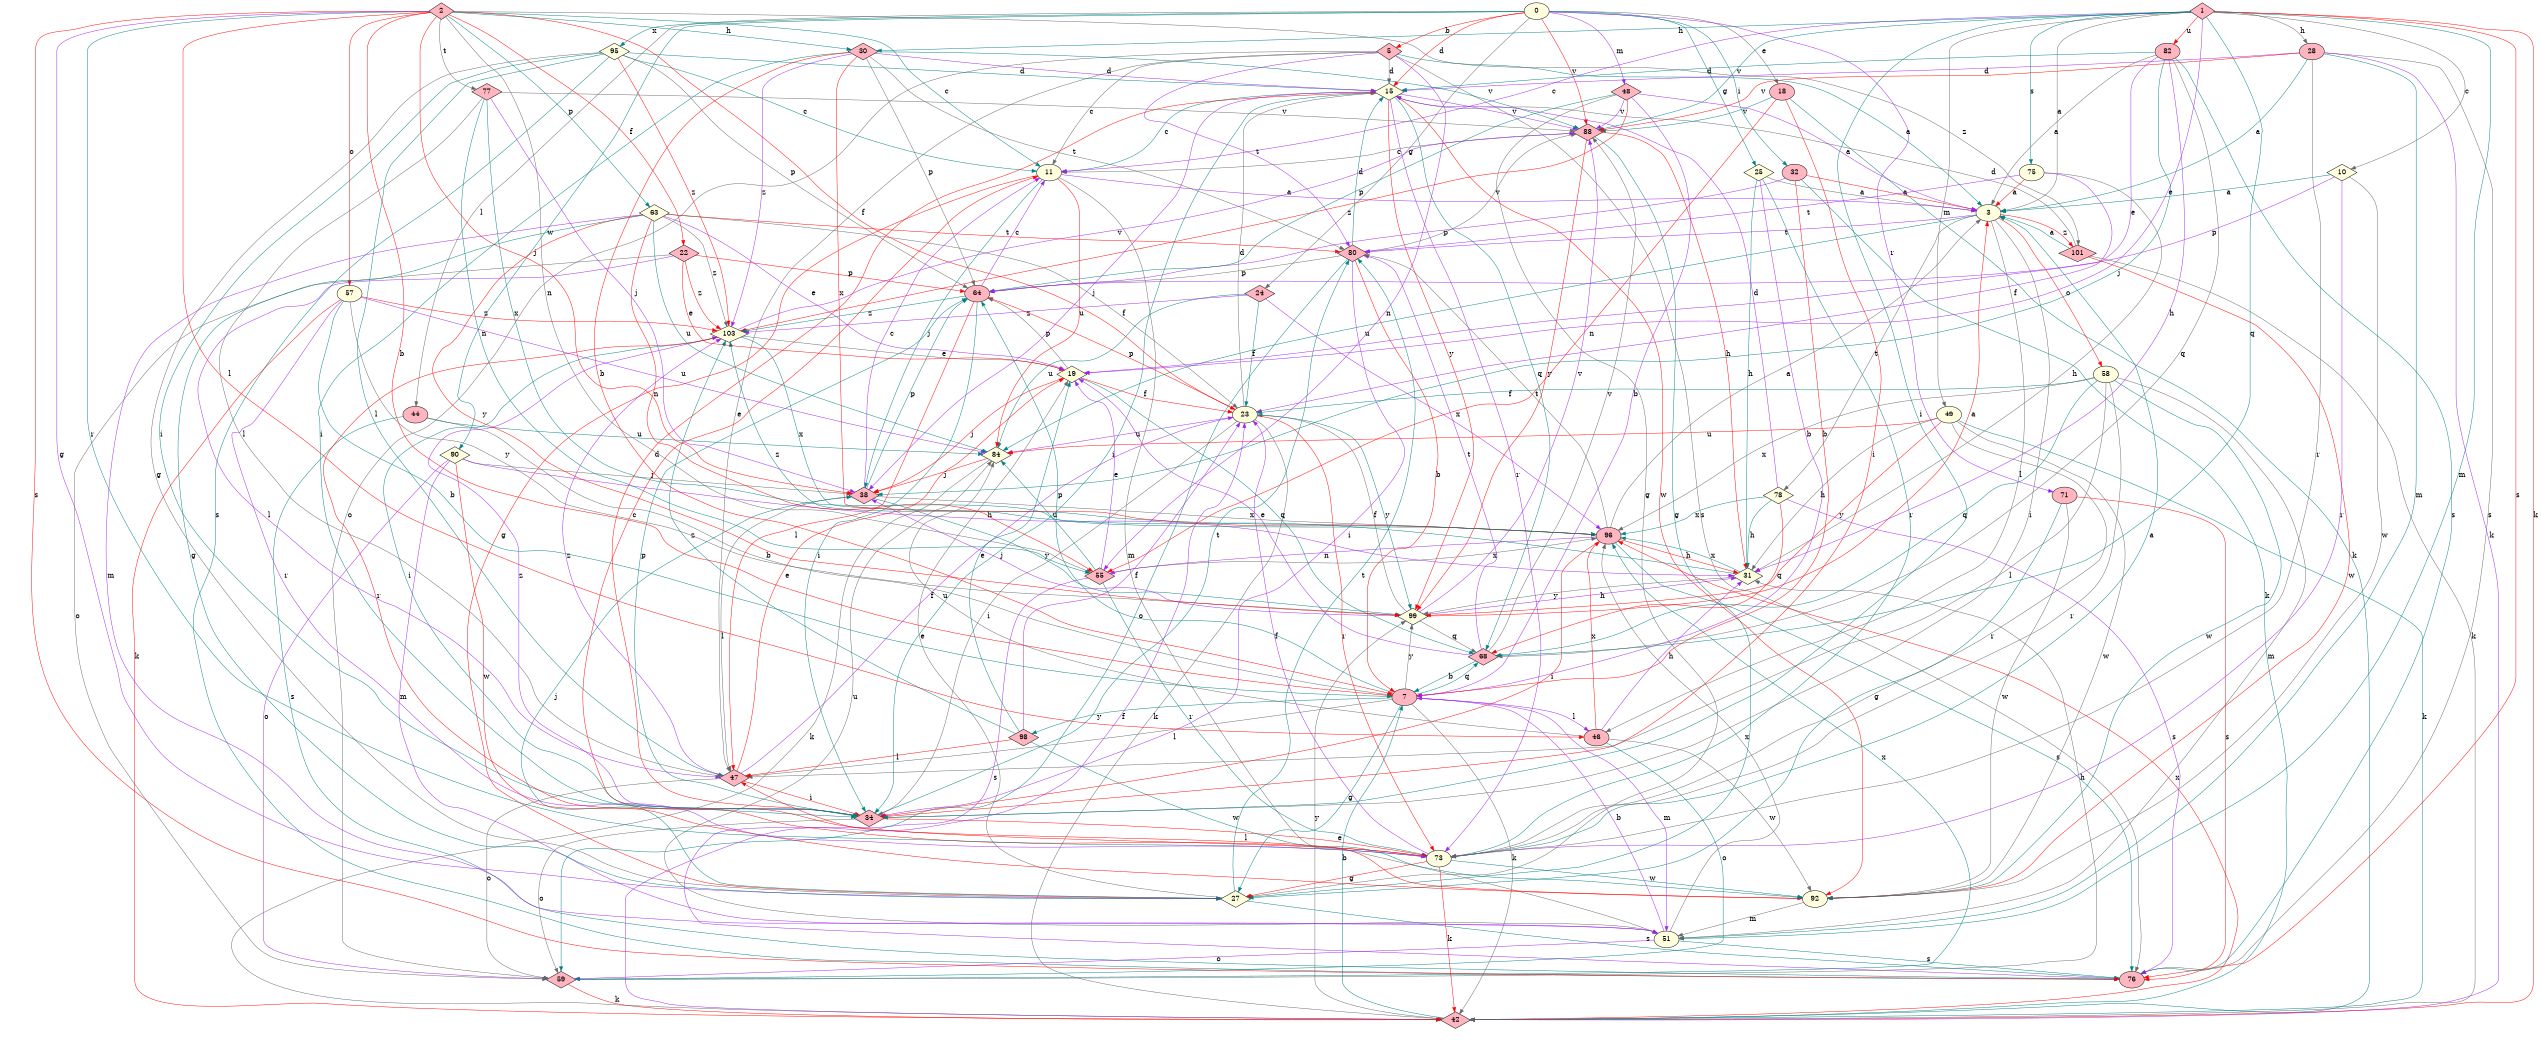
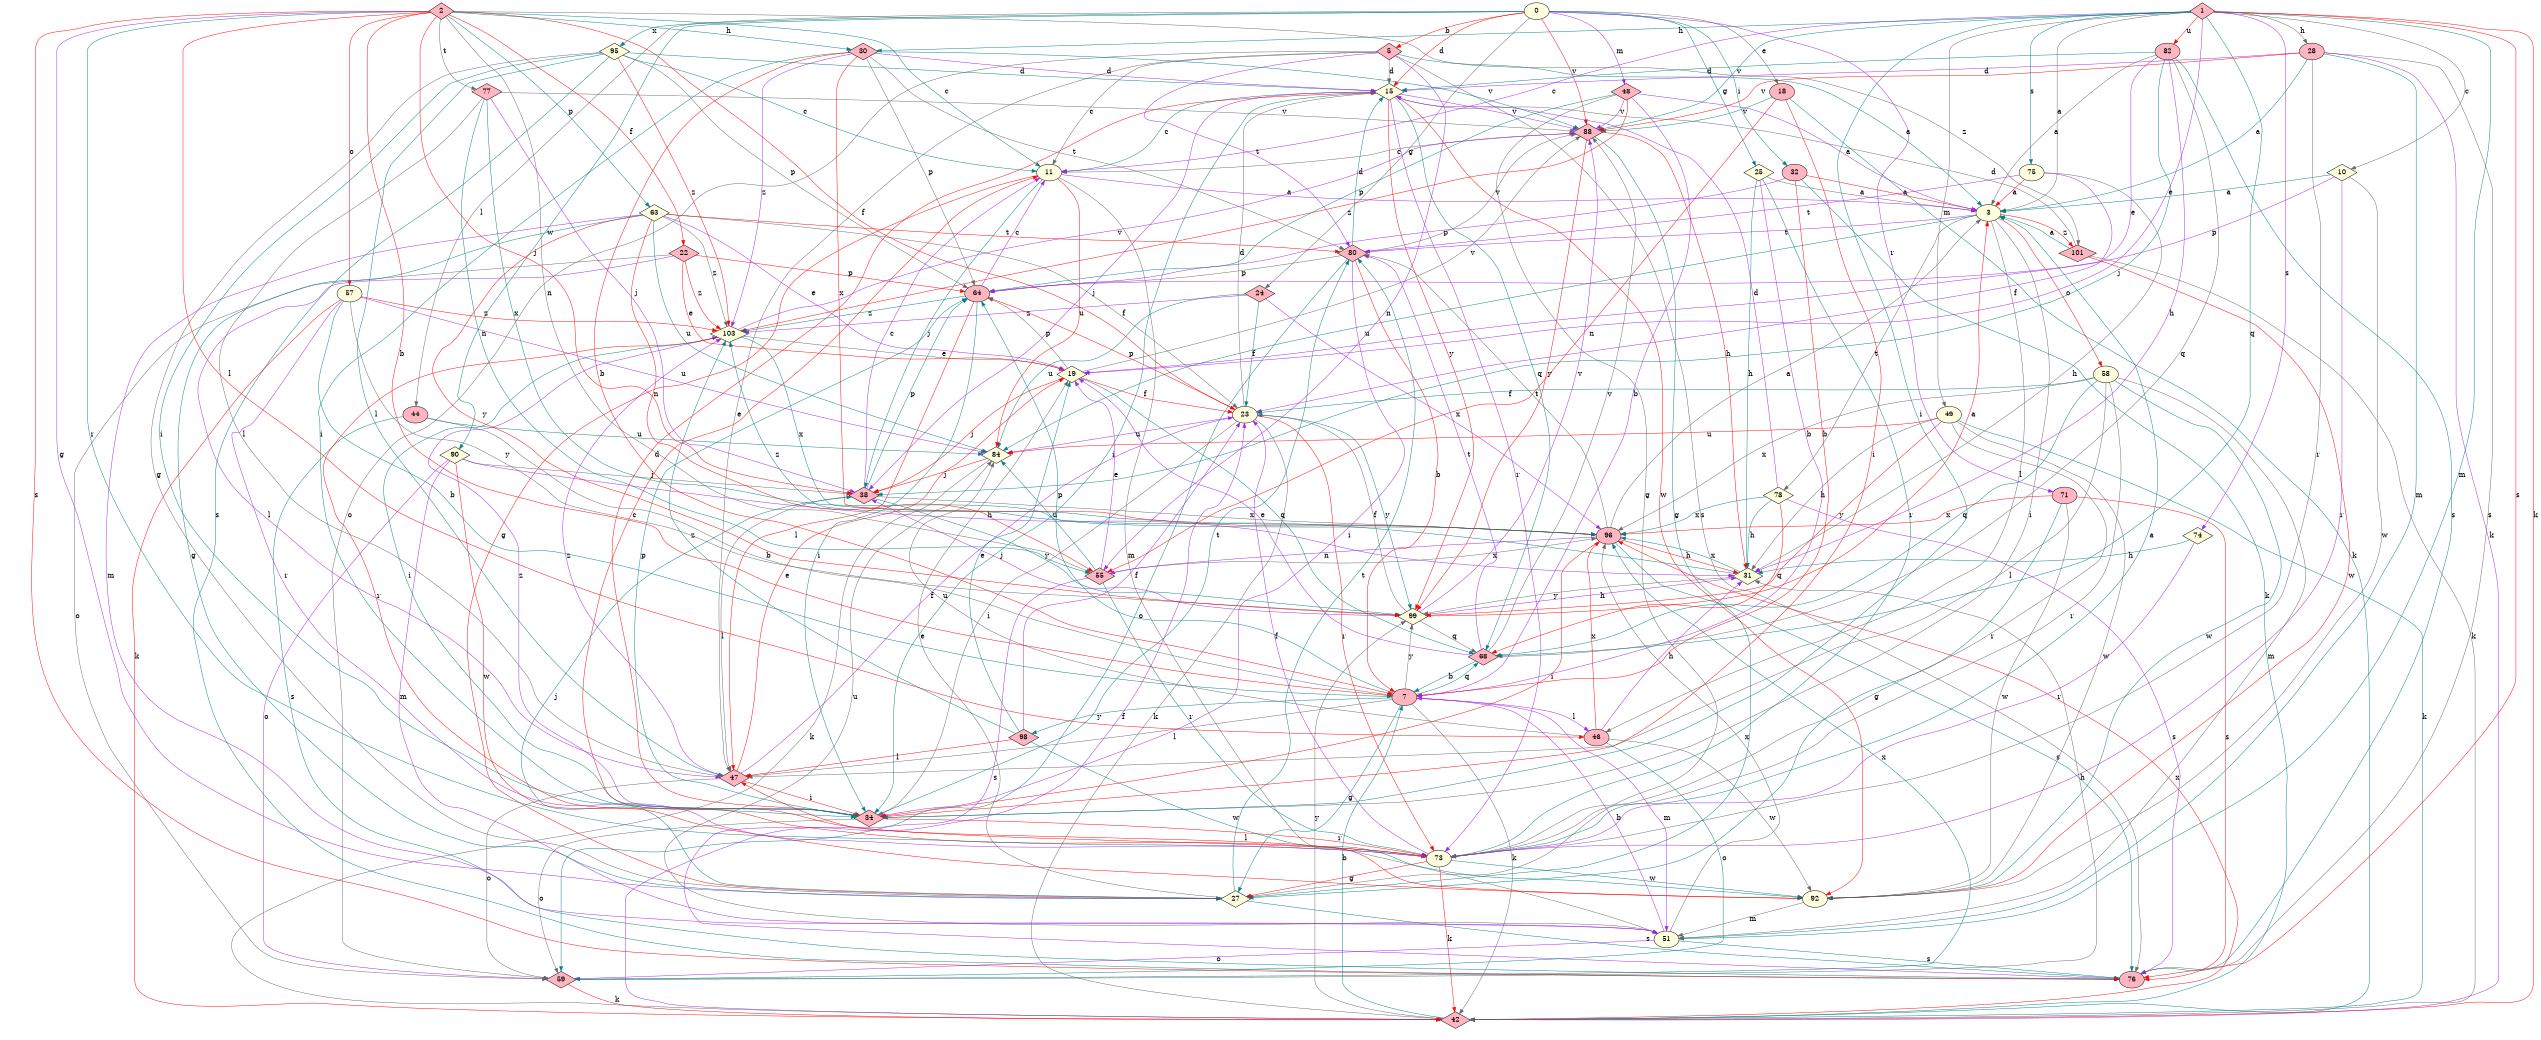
none -> (1340, 303)
none -> (1819, 526)
none -> (2198, 536)
(1340, 838) -> (1340, 838)
